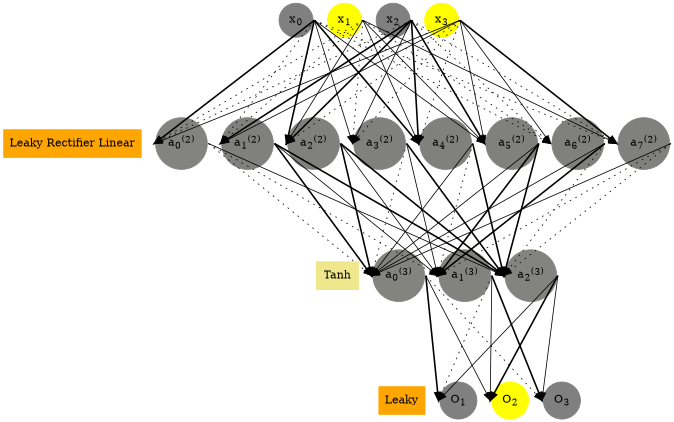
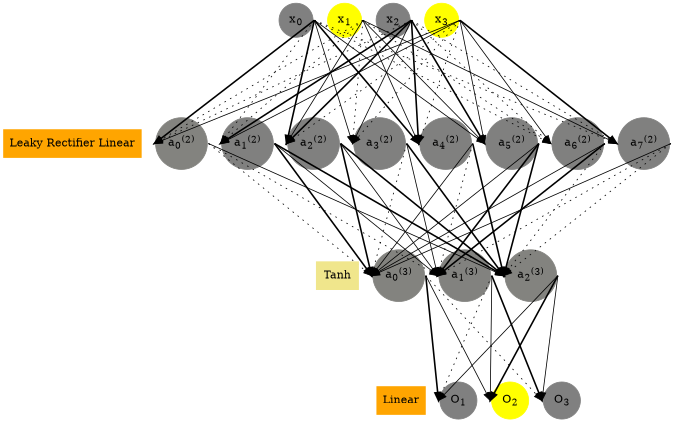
(402, 401) -> (401, 401)
